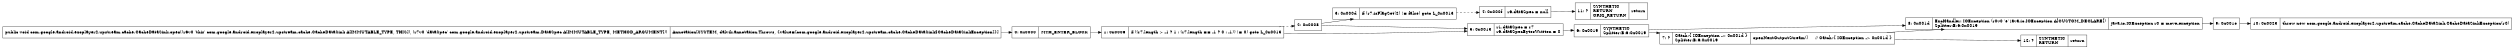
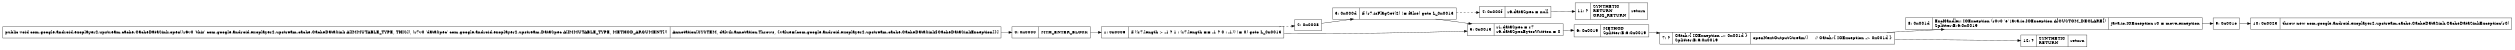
(1393, 27) -> (1452, 21)
(1617, 28) -> (1614, 28)
(1776, 28) -> none
